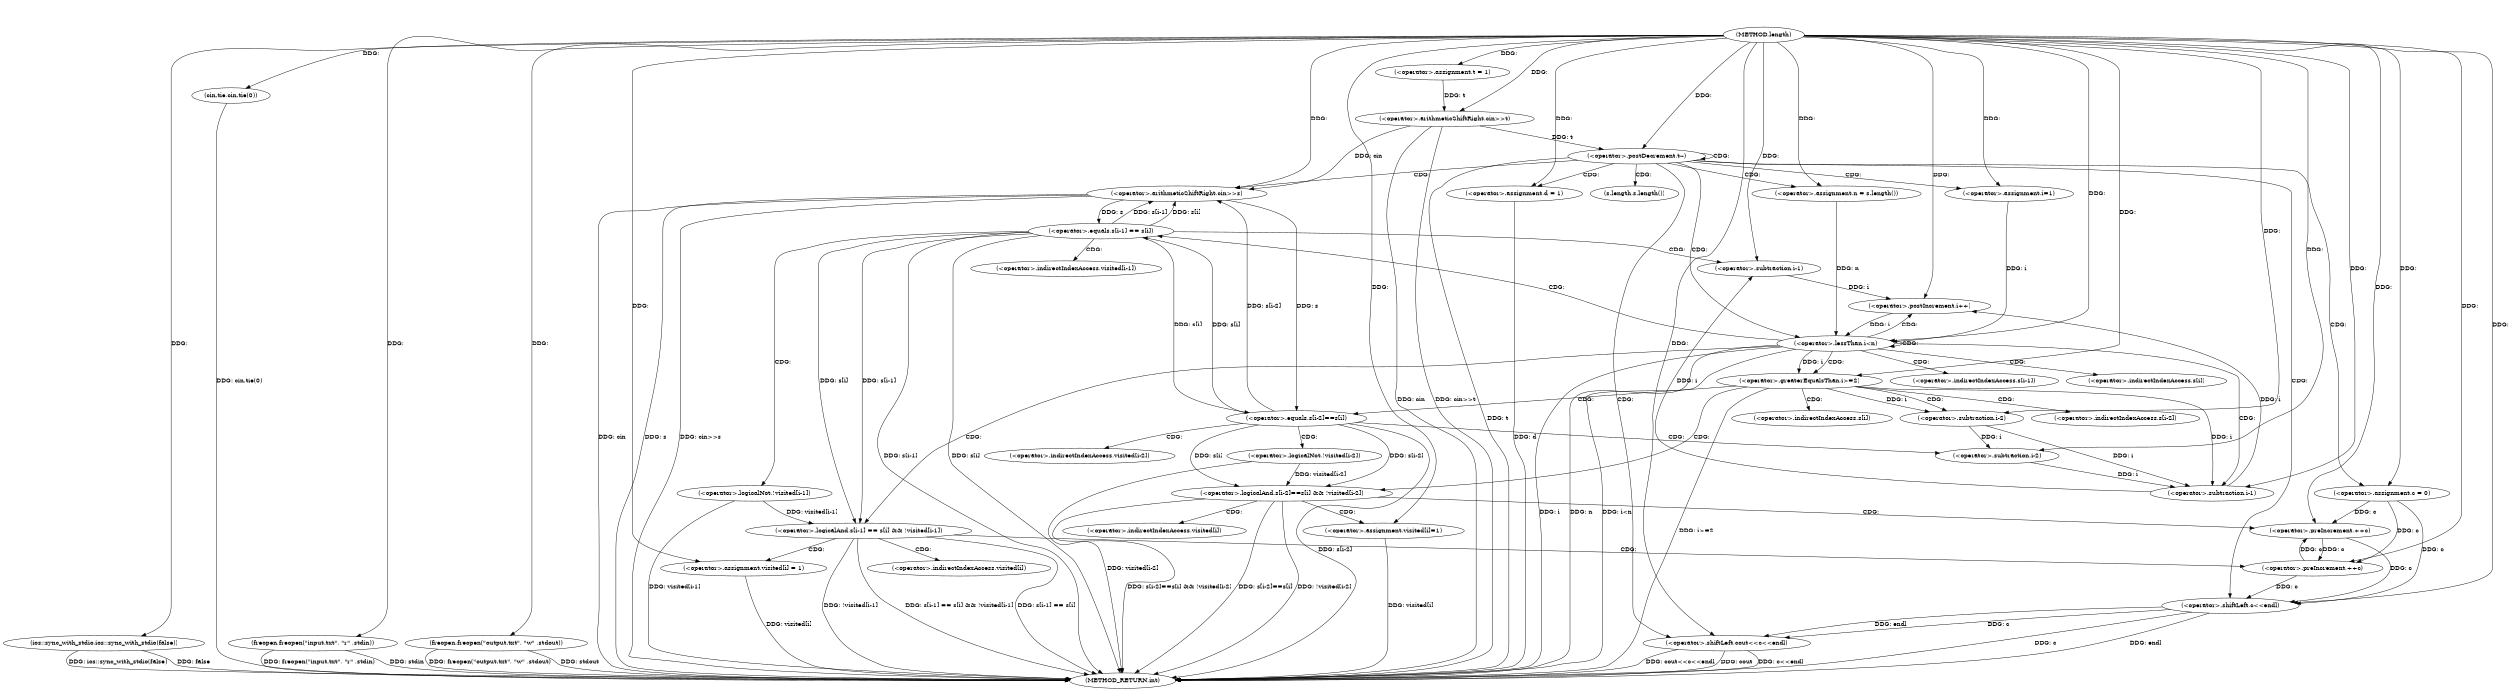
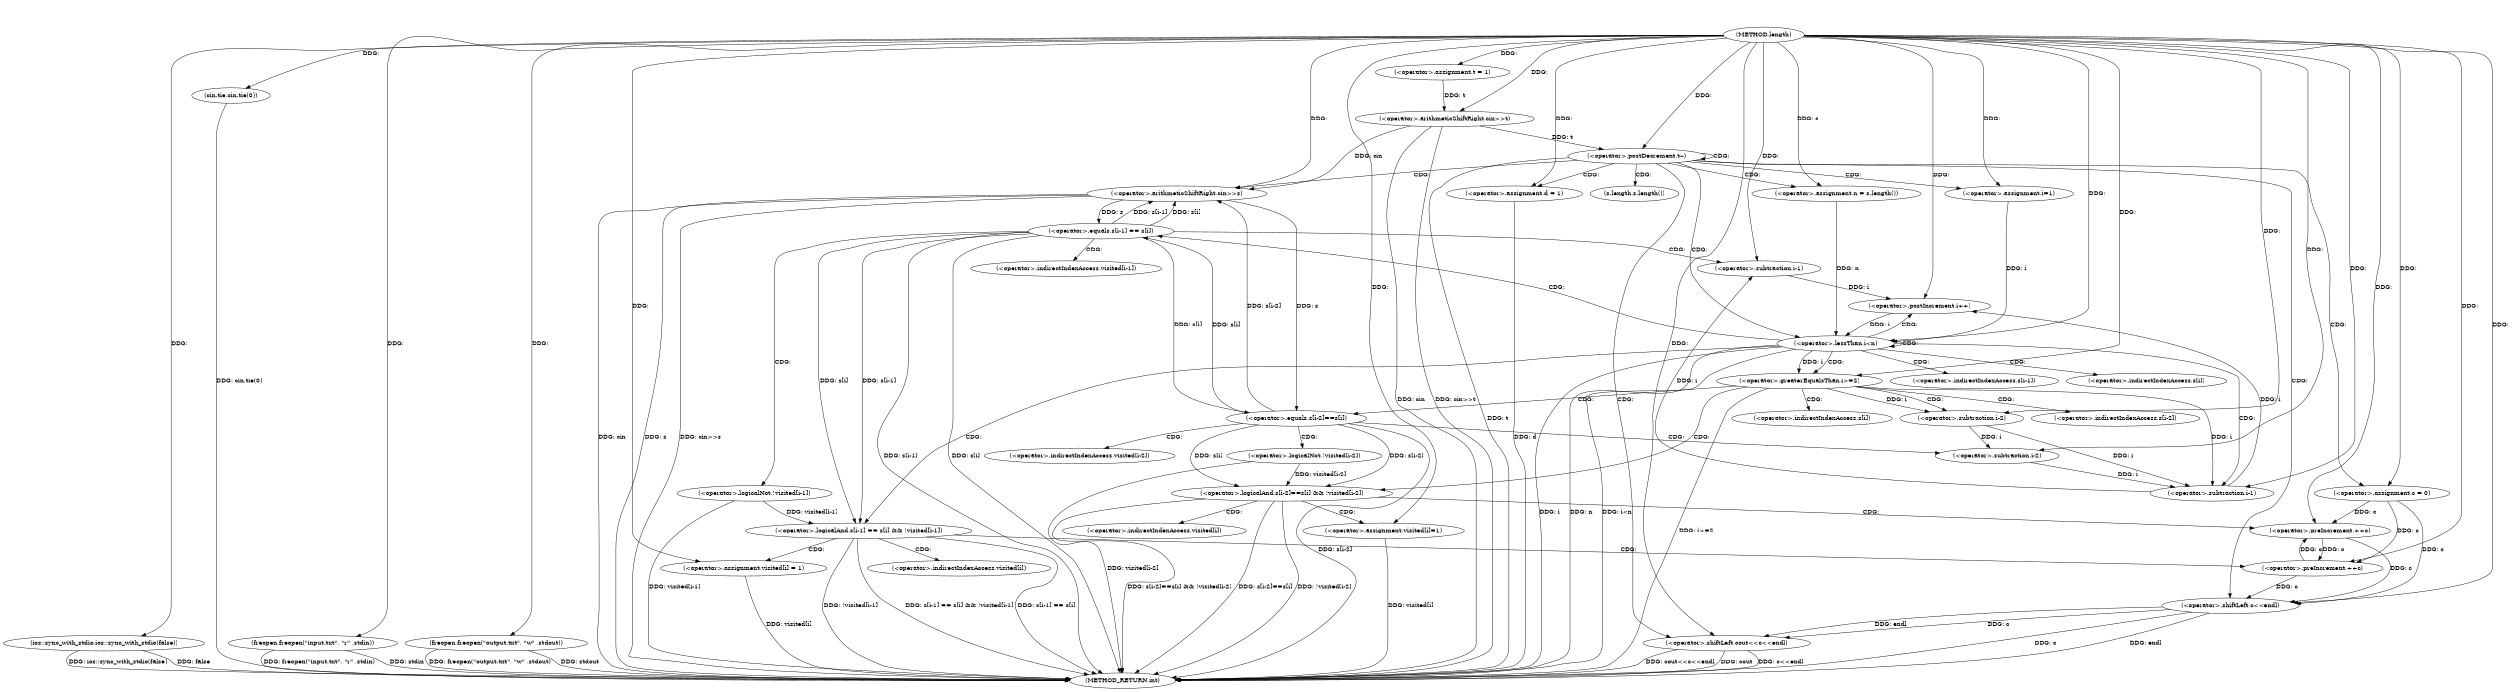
(1808, 119) -> (1808, 119)
